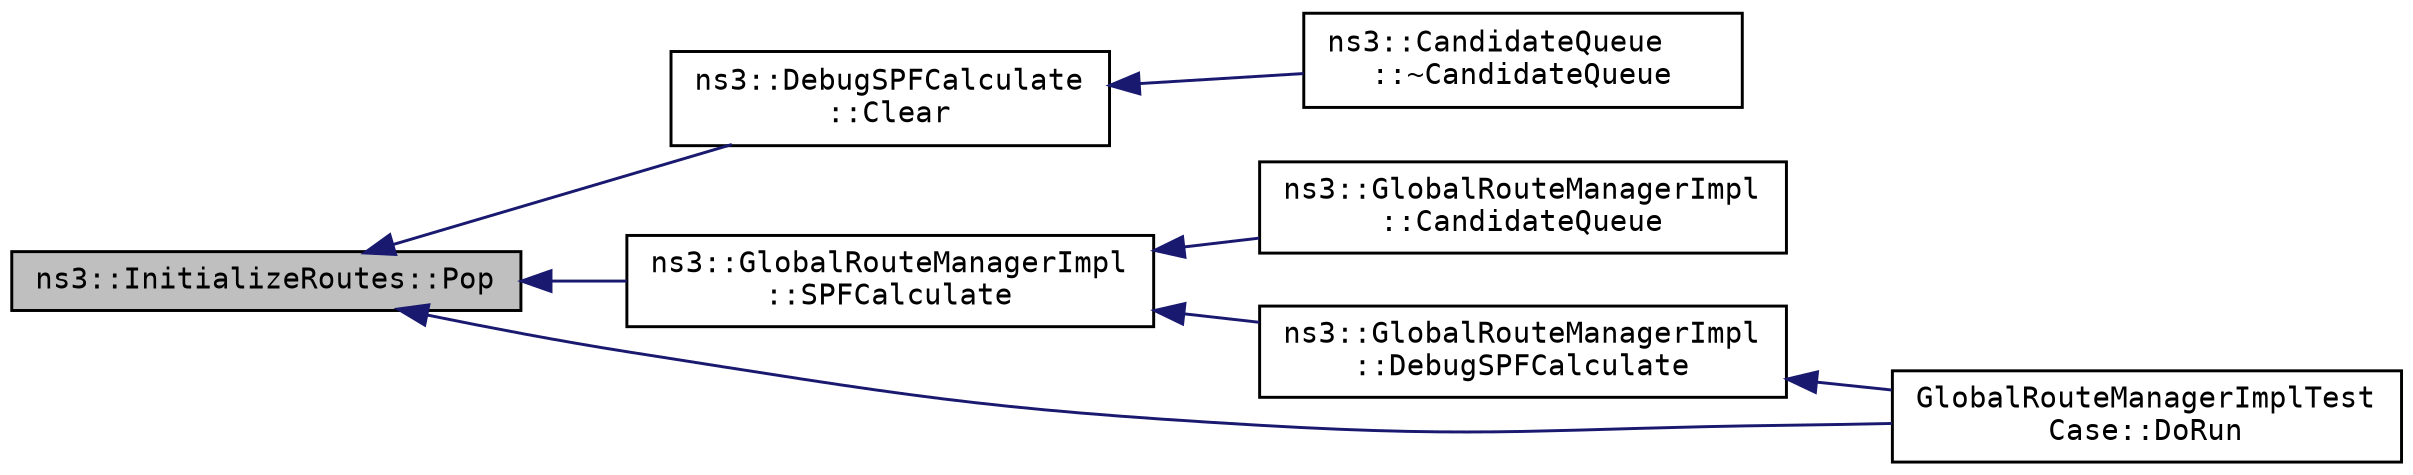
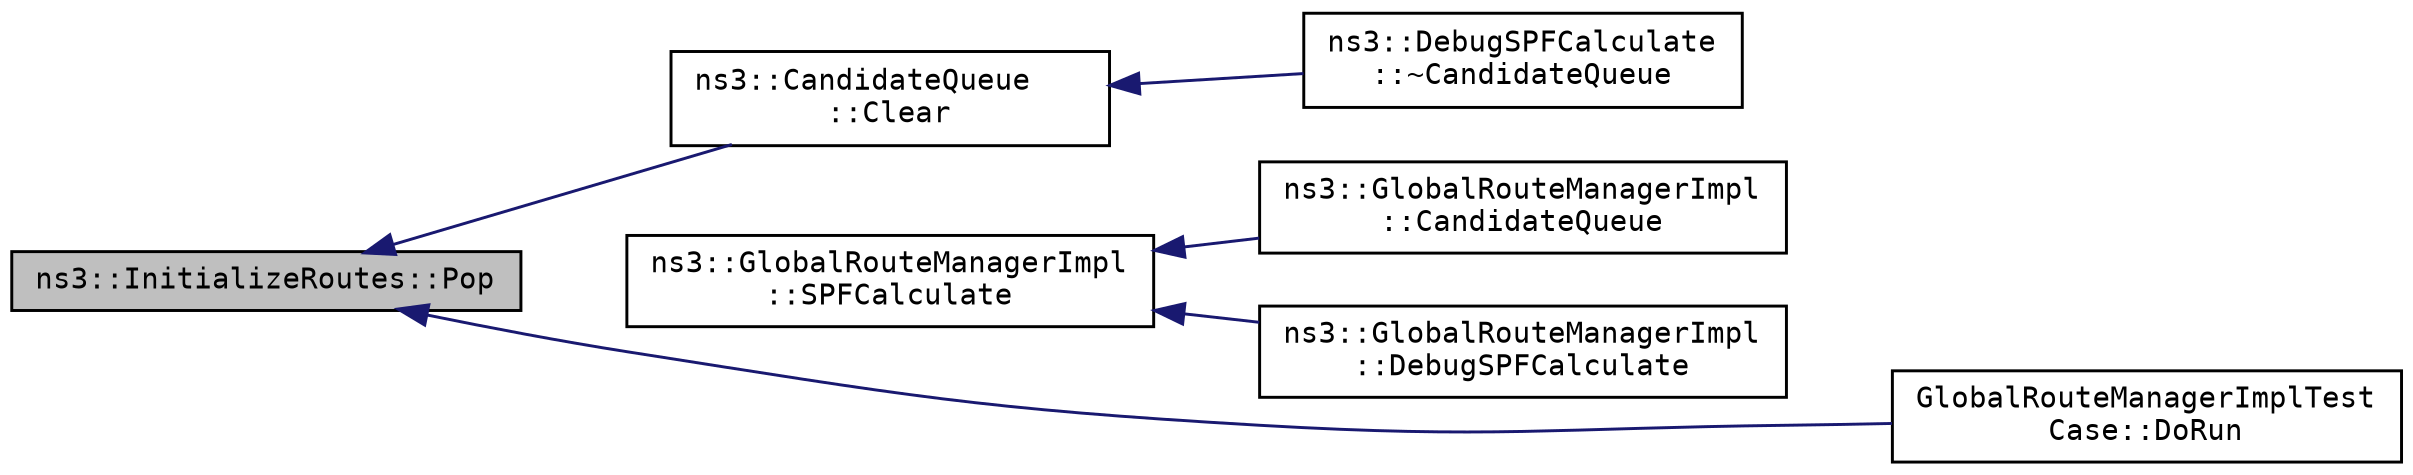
(1523, 60) -> (1523, 60)
(890, 99) -> (890, 99)
(589, 281) -> none
(1854, 386) -> none
